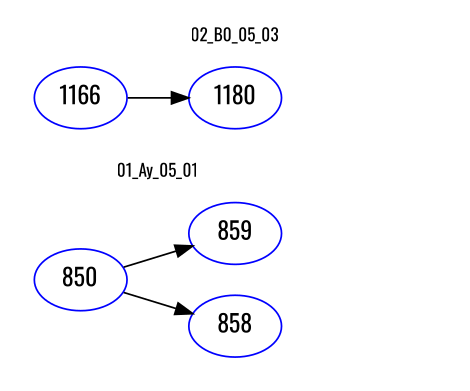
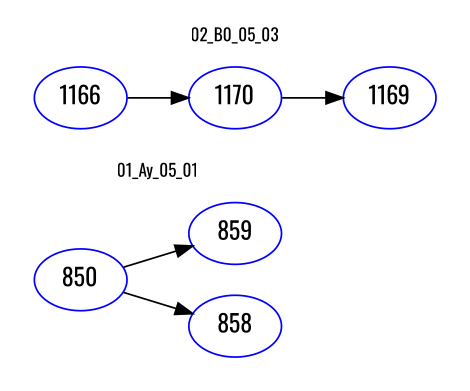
(235, 98) -> (235, 98)
none -> (390, 98)
